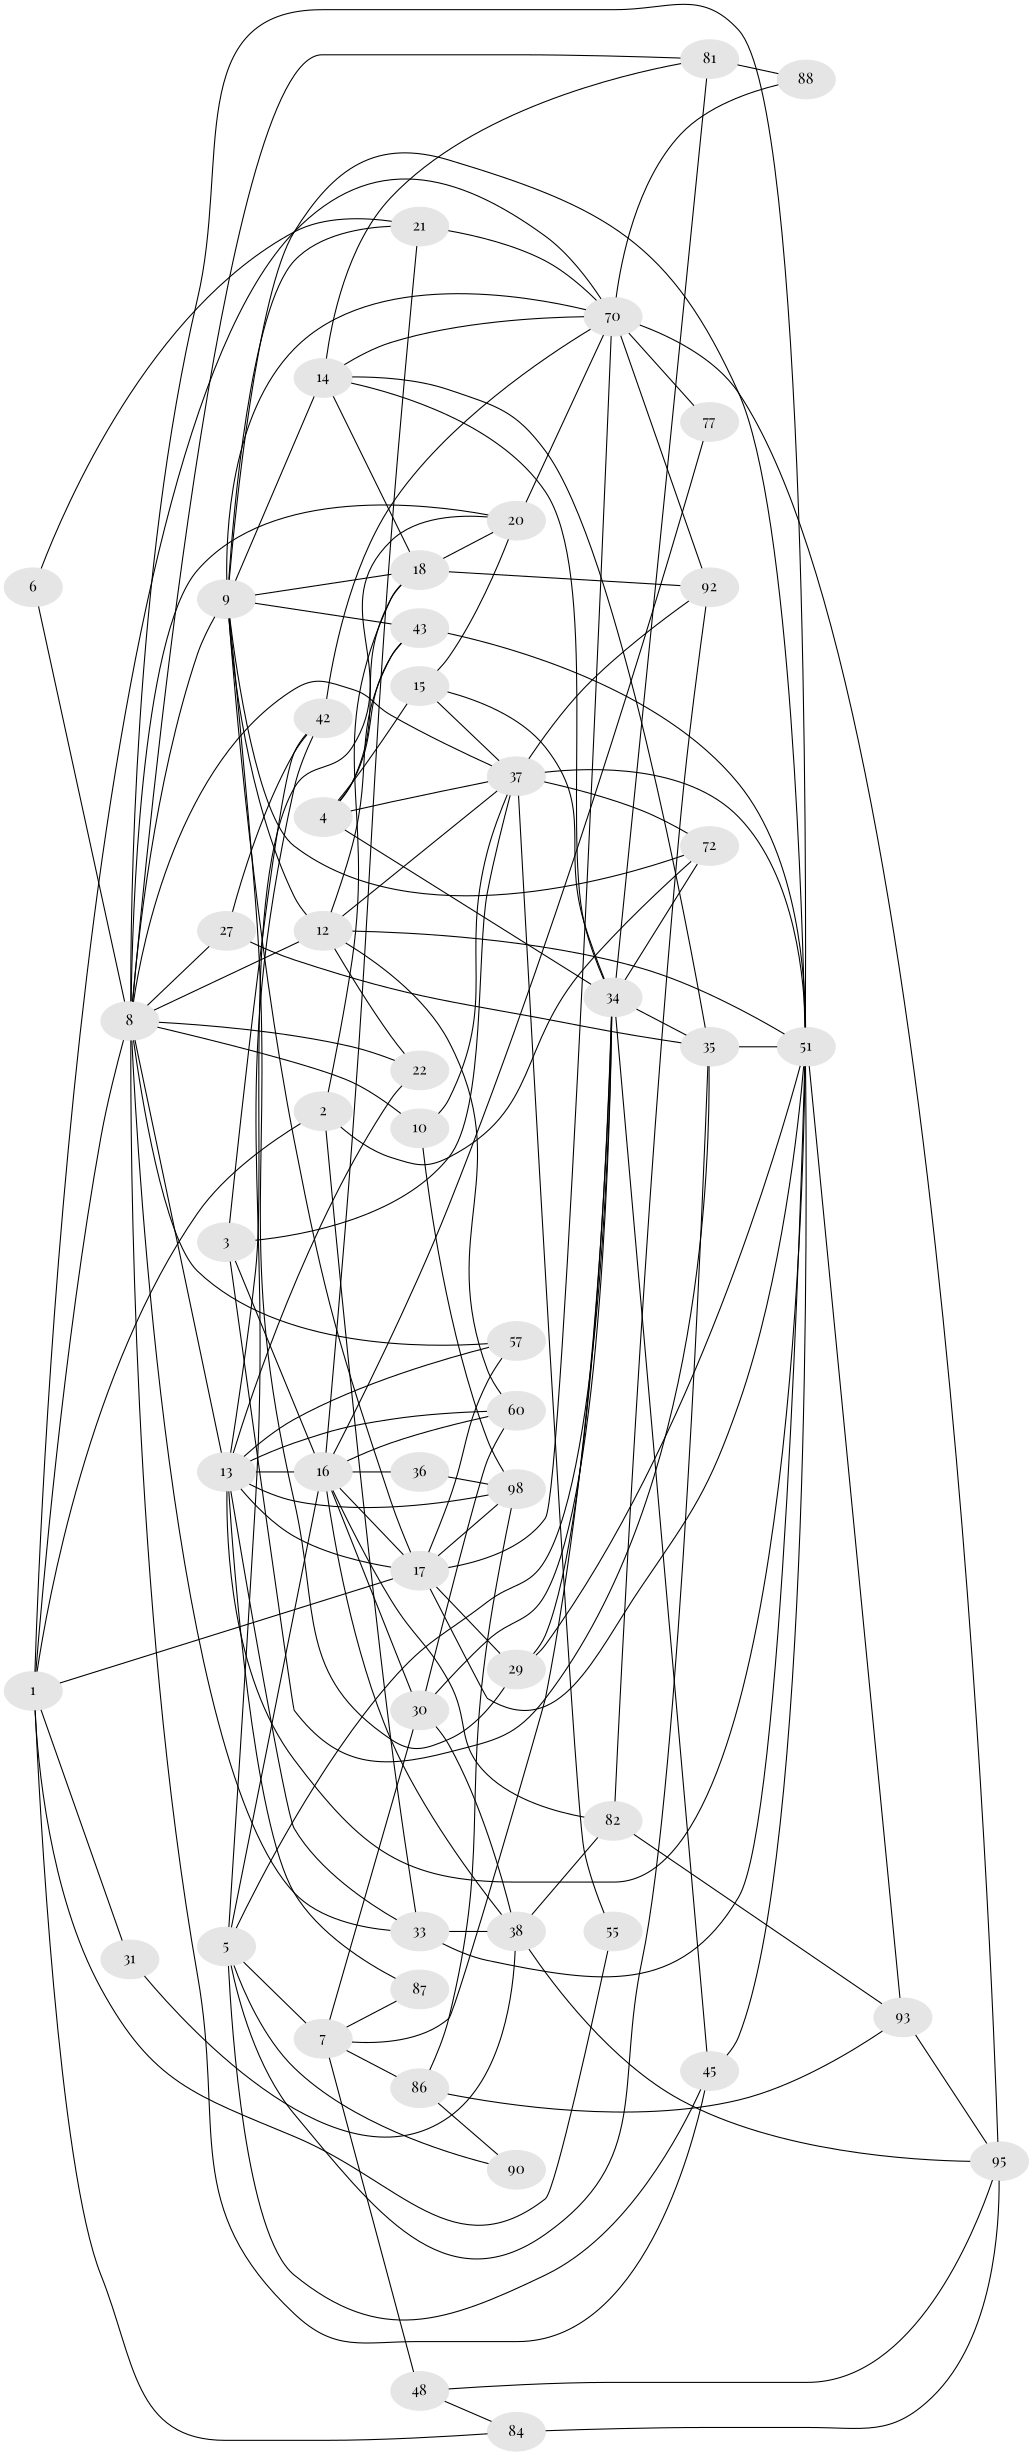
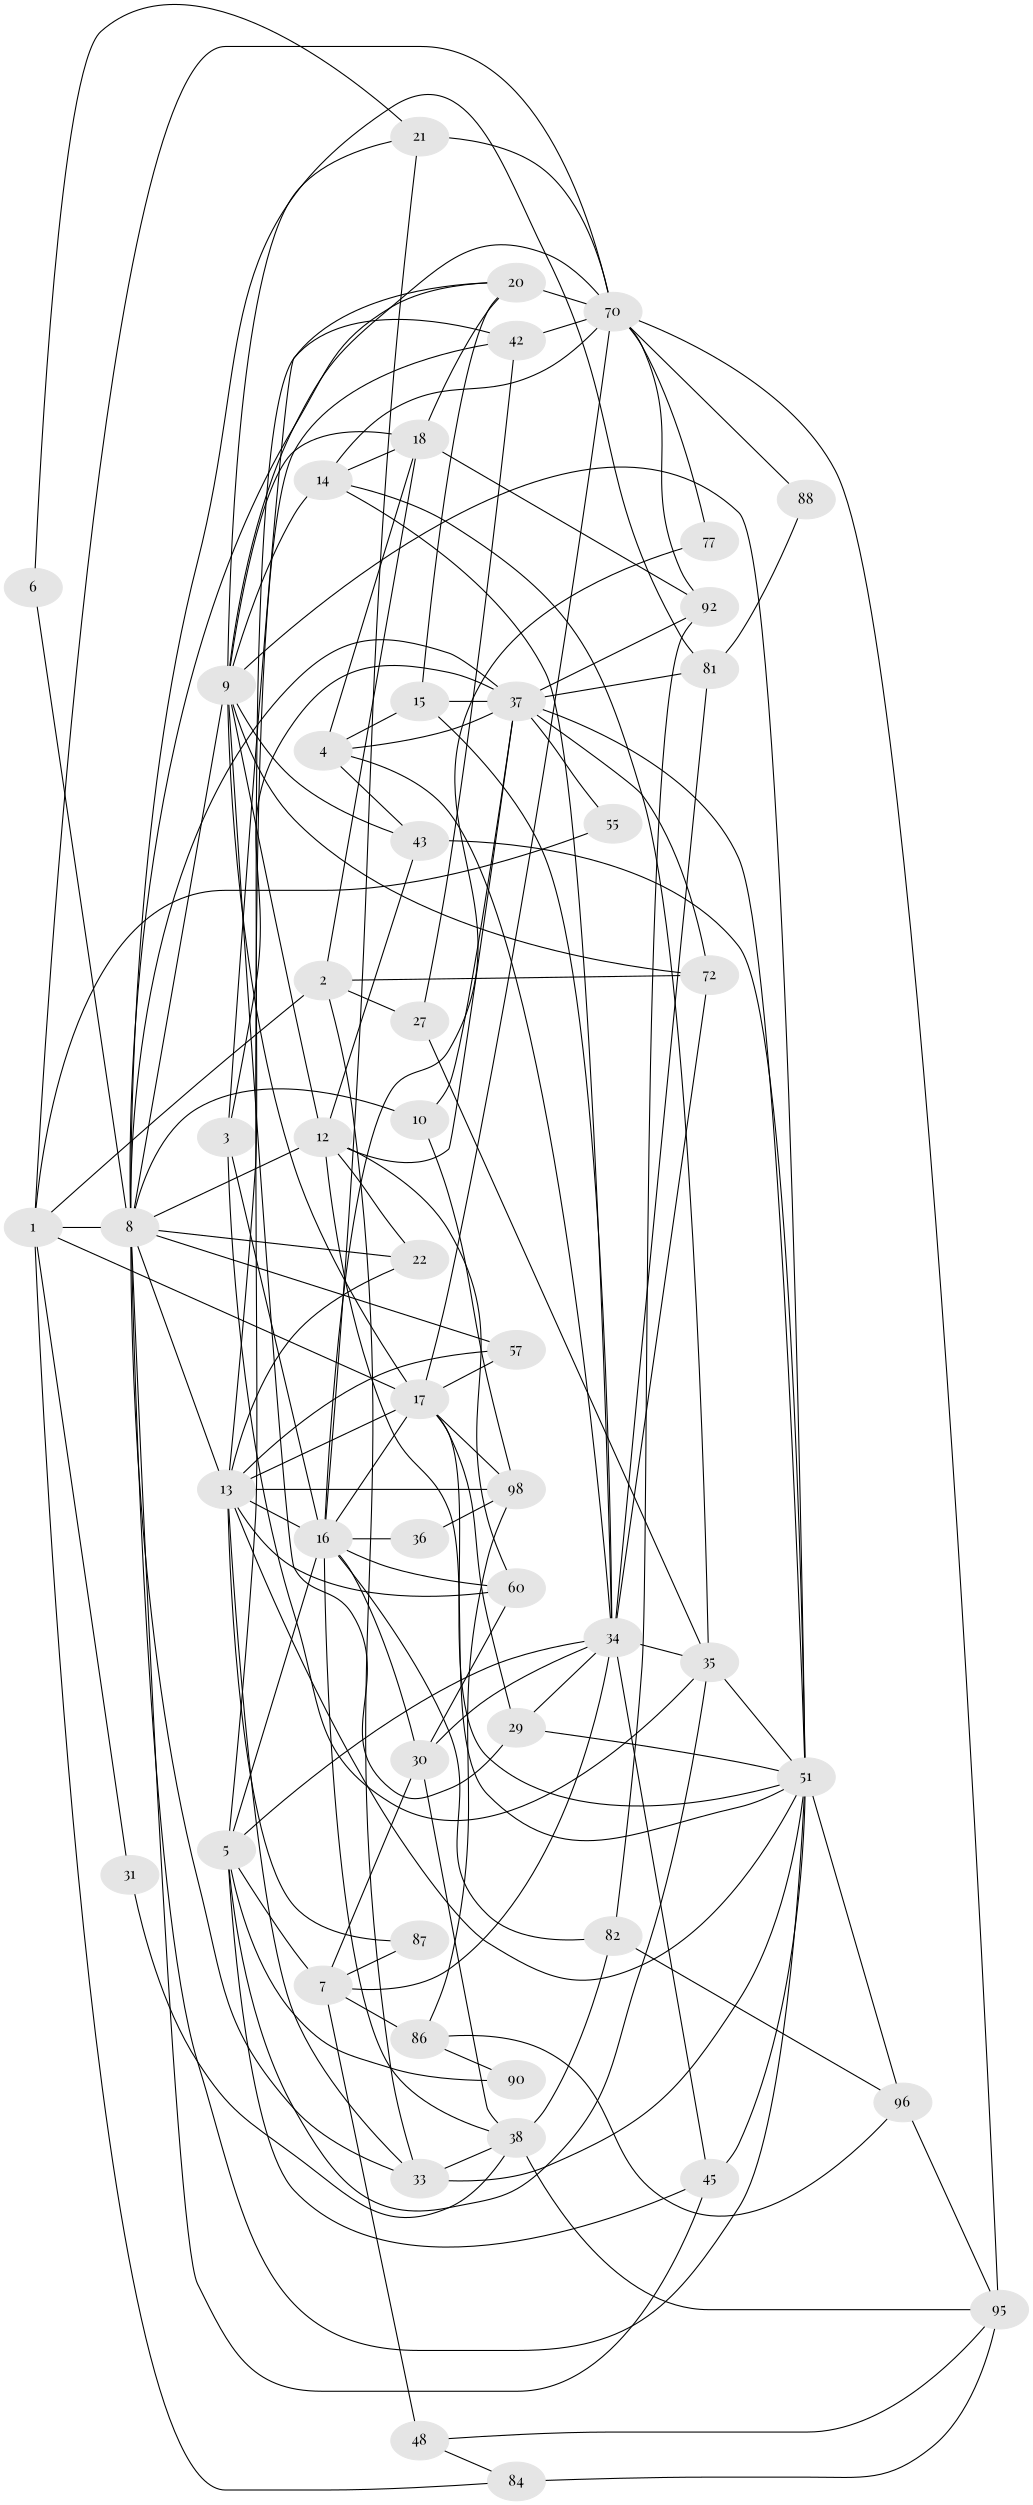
(448, 151) -> (613, 685)
(178, 976) -> (375, 1002)
(903, 2017) -> (903, 2102)
